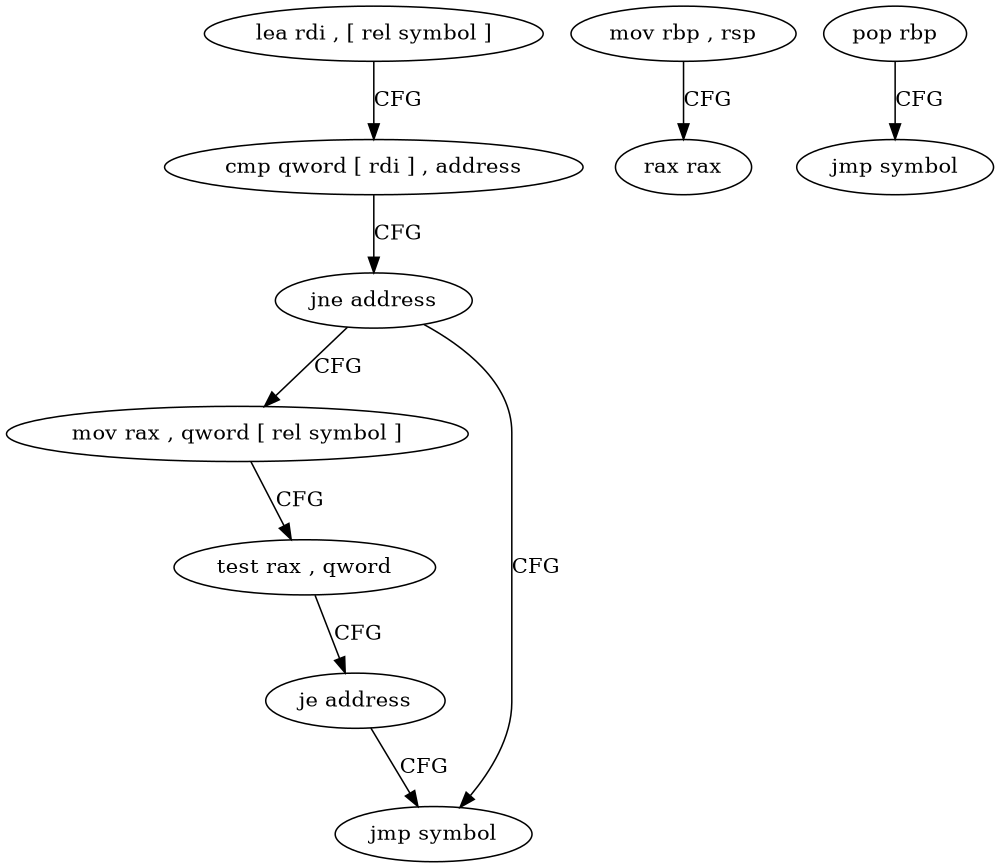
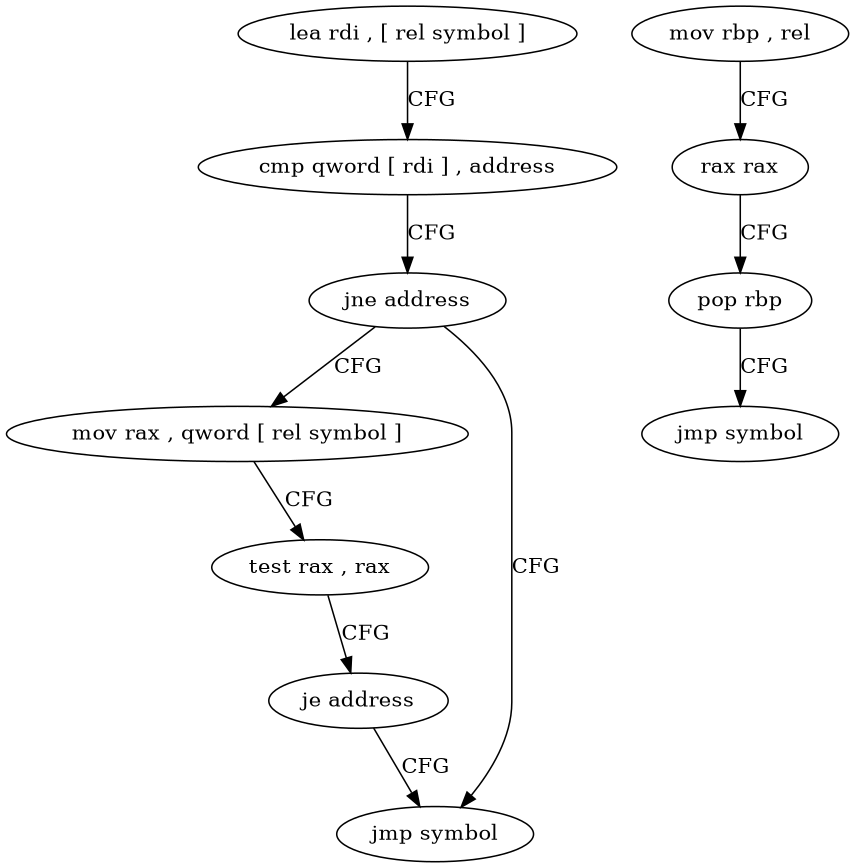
(684, 34) -> (740, 34)
none -> (740, 226)
(305, 567) -> (320, 567)
